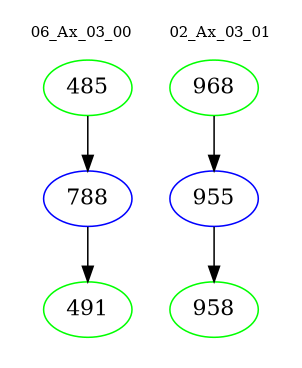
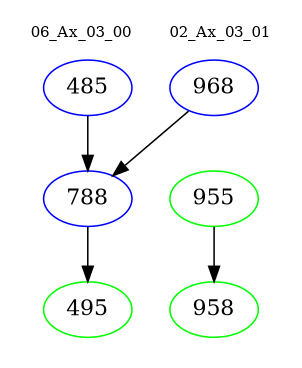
(88, 88) -> (88, 88)
(214, 88) -> (214, 88)
(214, 136) -> (168, 129)
(214, 199) -> (214, 199)
(88, 310) -> (88, 310)
